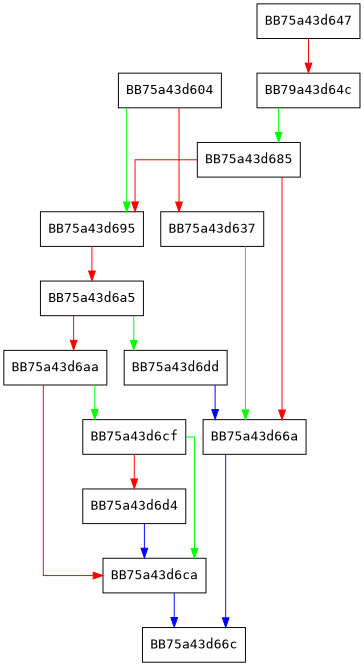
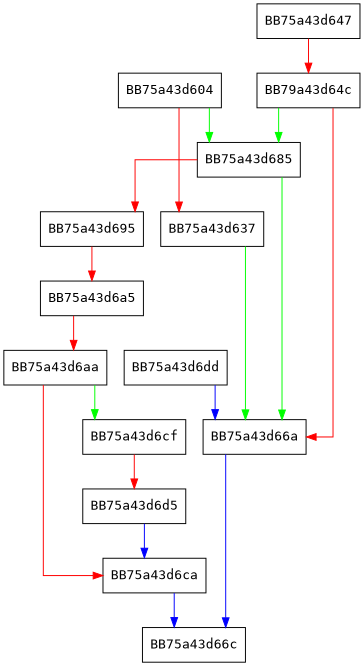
(127, 155) -> (209, 120)
none -> (333, 281)
(282, 294) -> (282, 294)
(134, 328) -> none
(194, 488) -> none
(134, 506) -> (134, 506)
